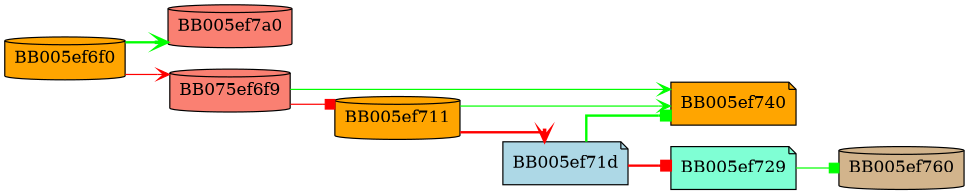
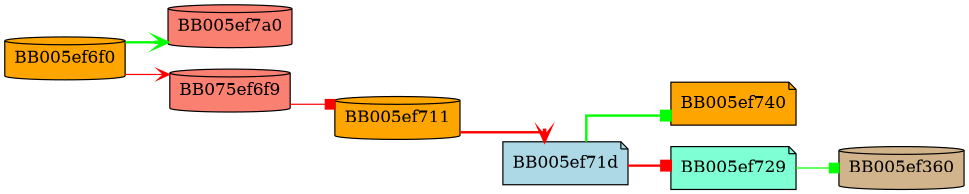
(475, 89) -> none
(559, 106) -> none
(901, 168) -> (901, 168)
